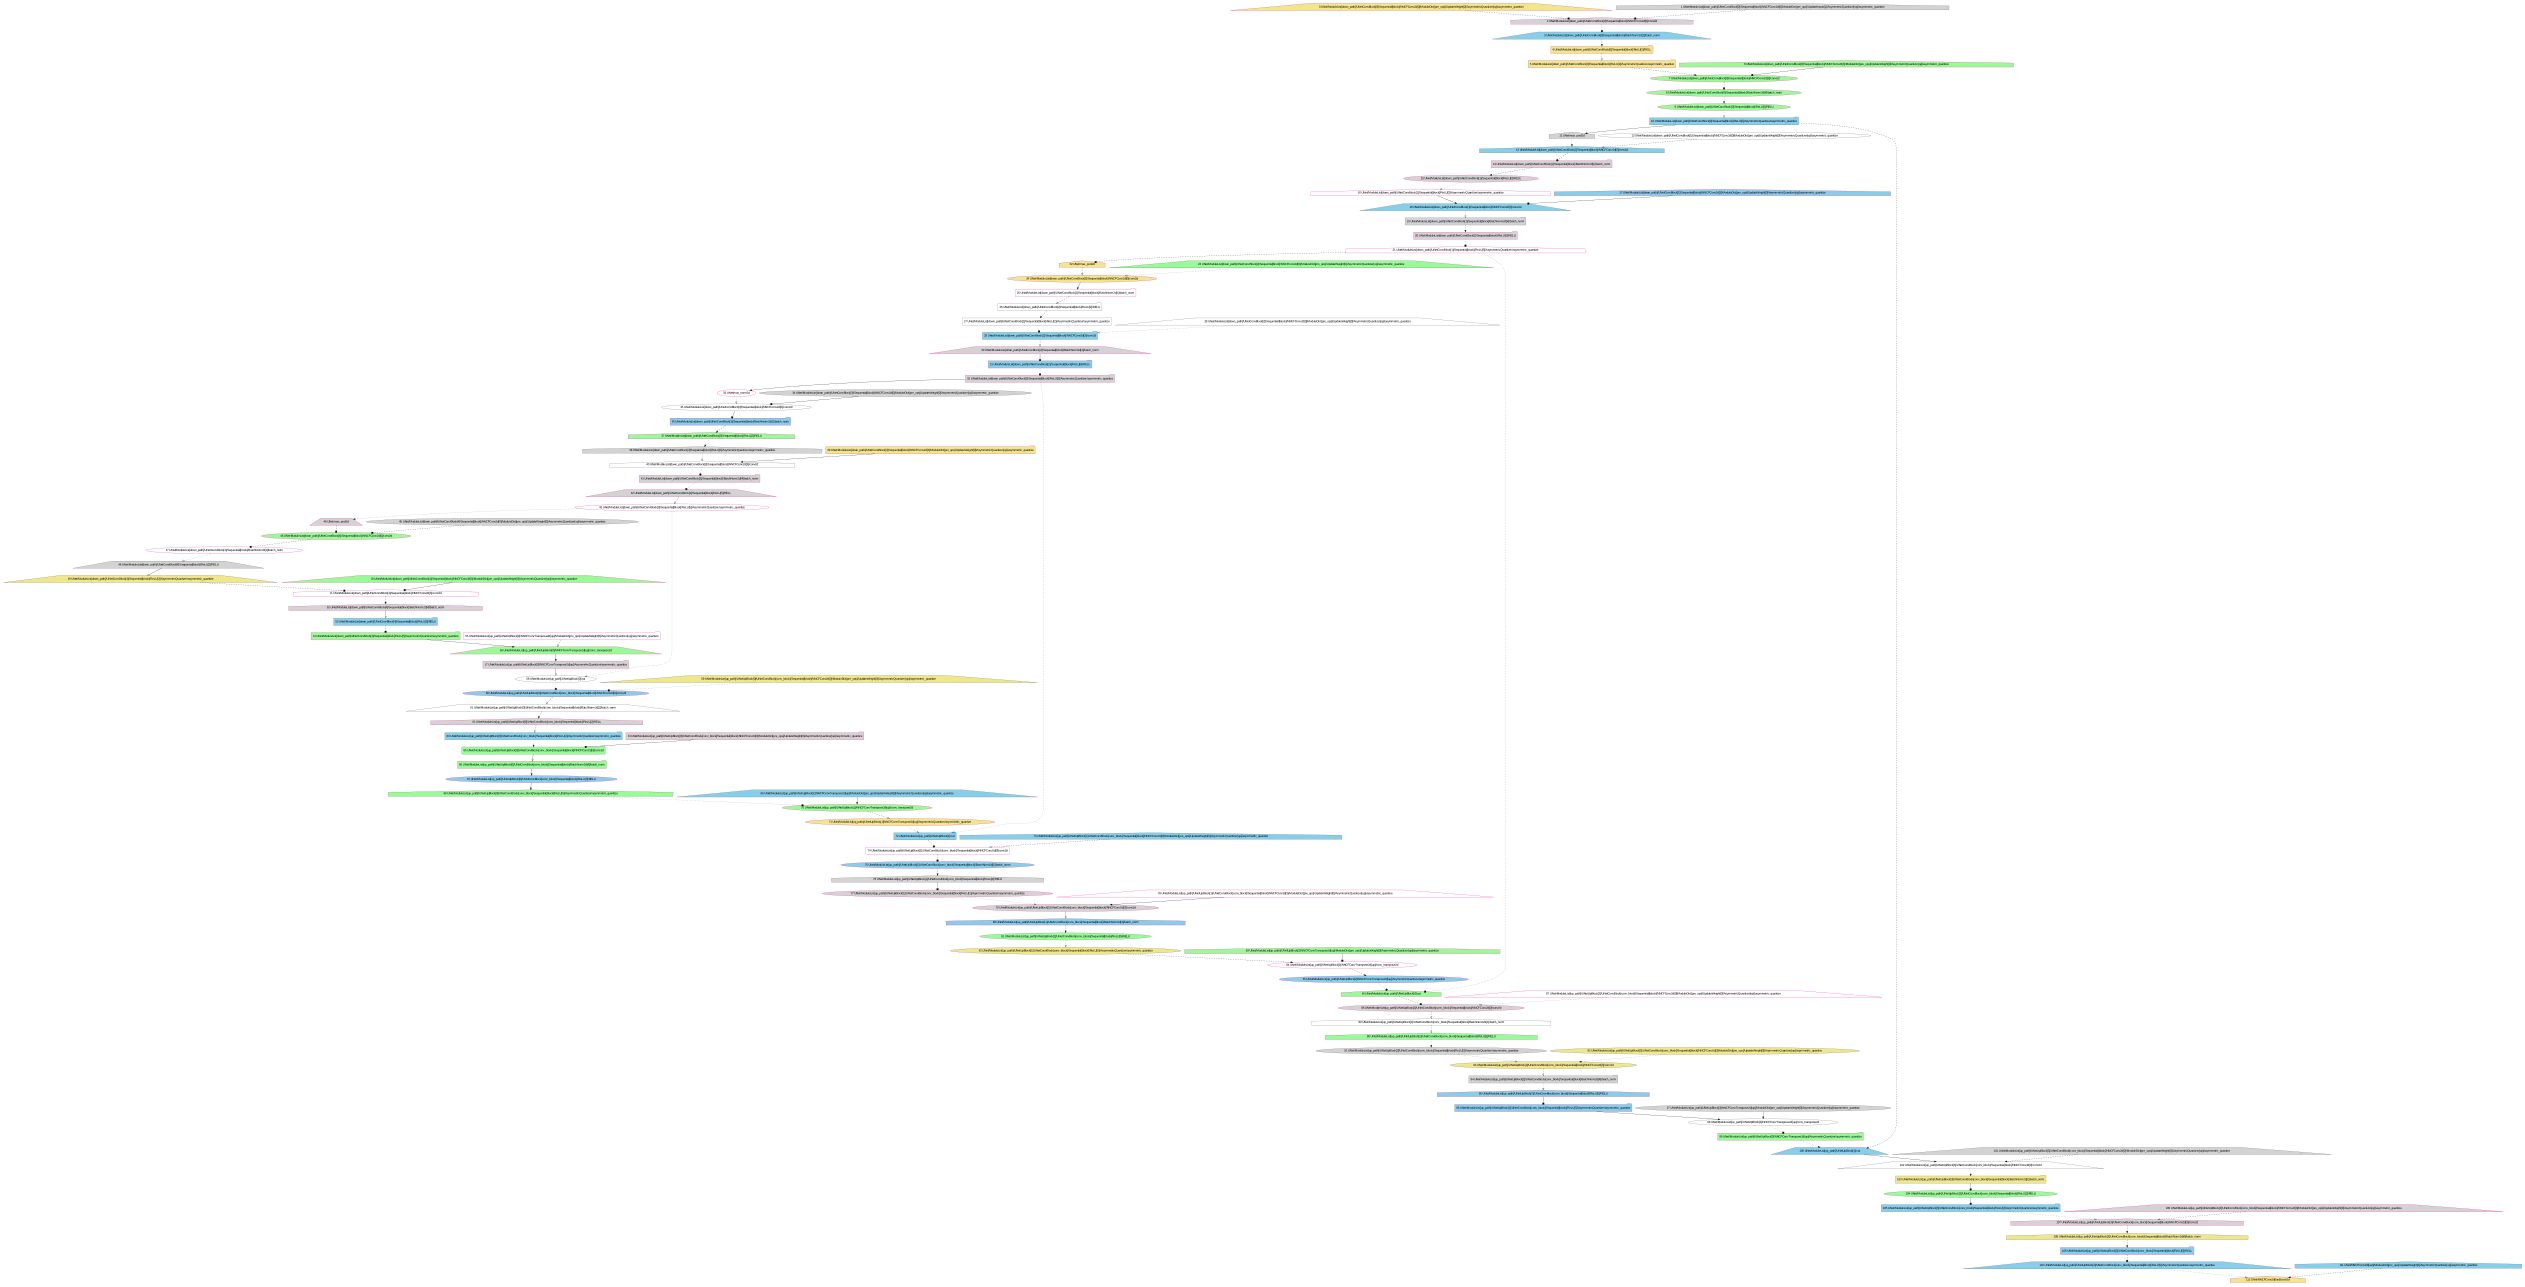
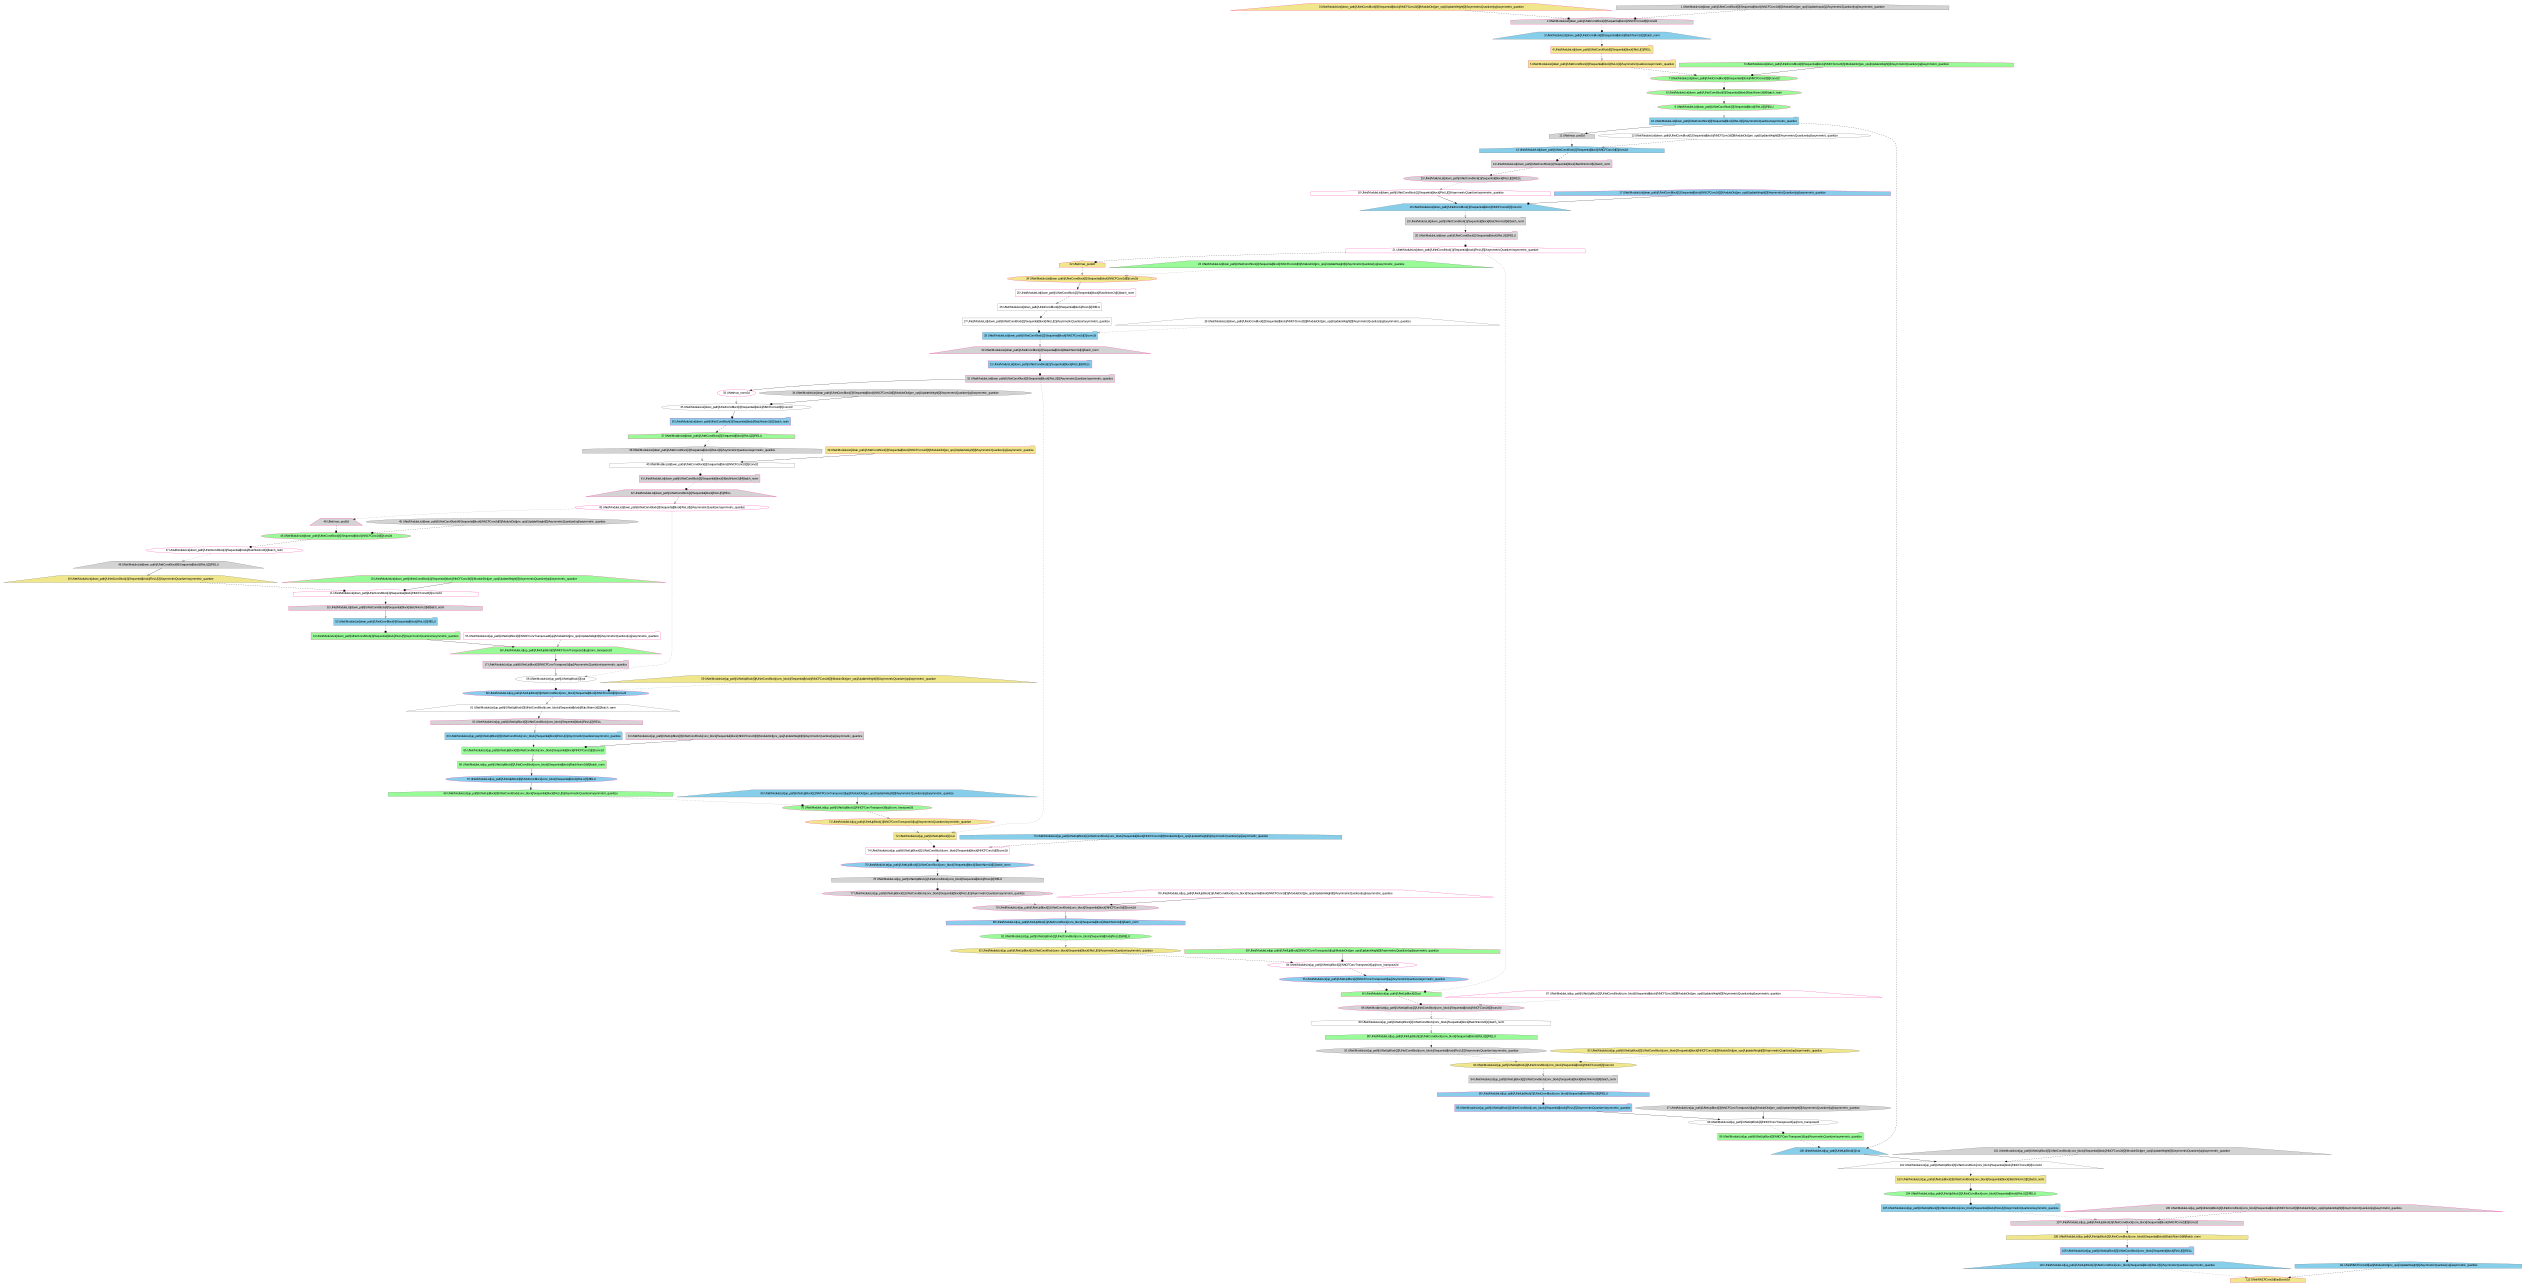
(925, 836) -> (925, 836)
